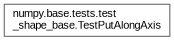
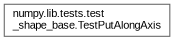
(87, 20) -> (87, 20)
